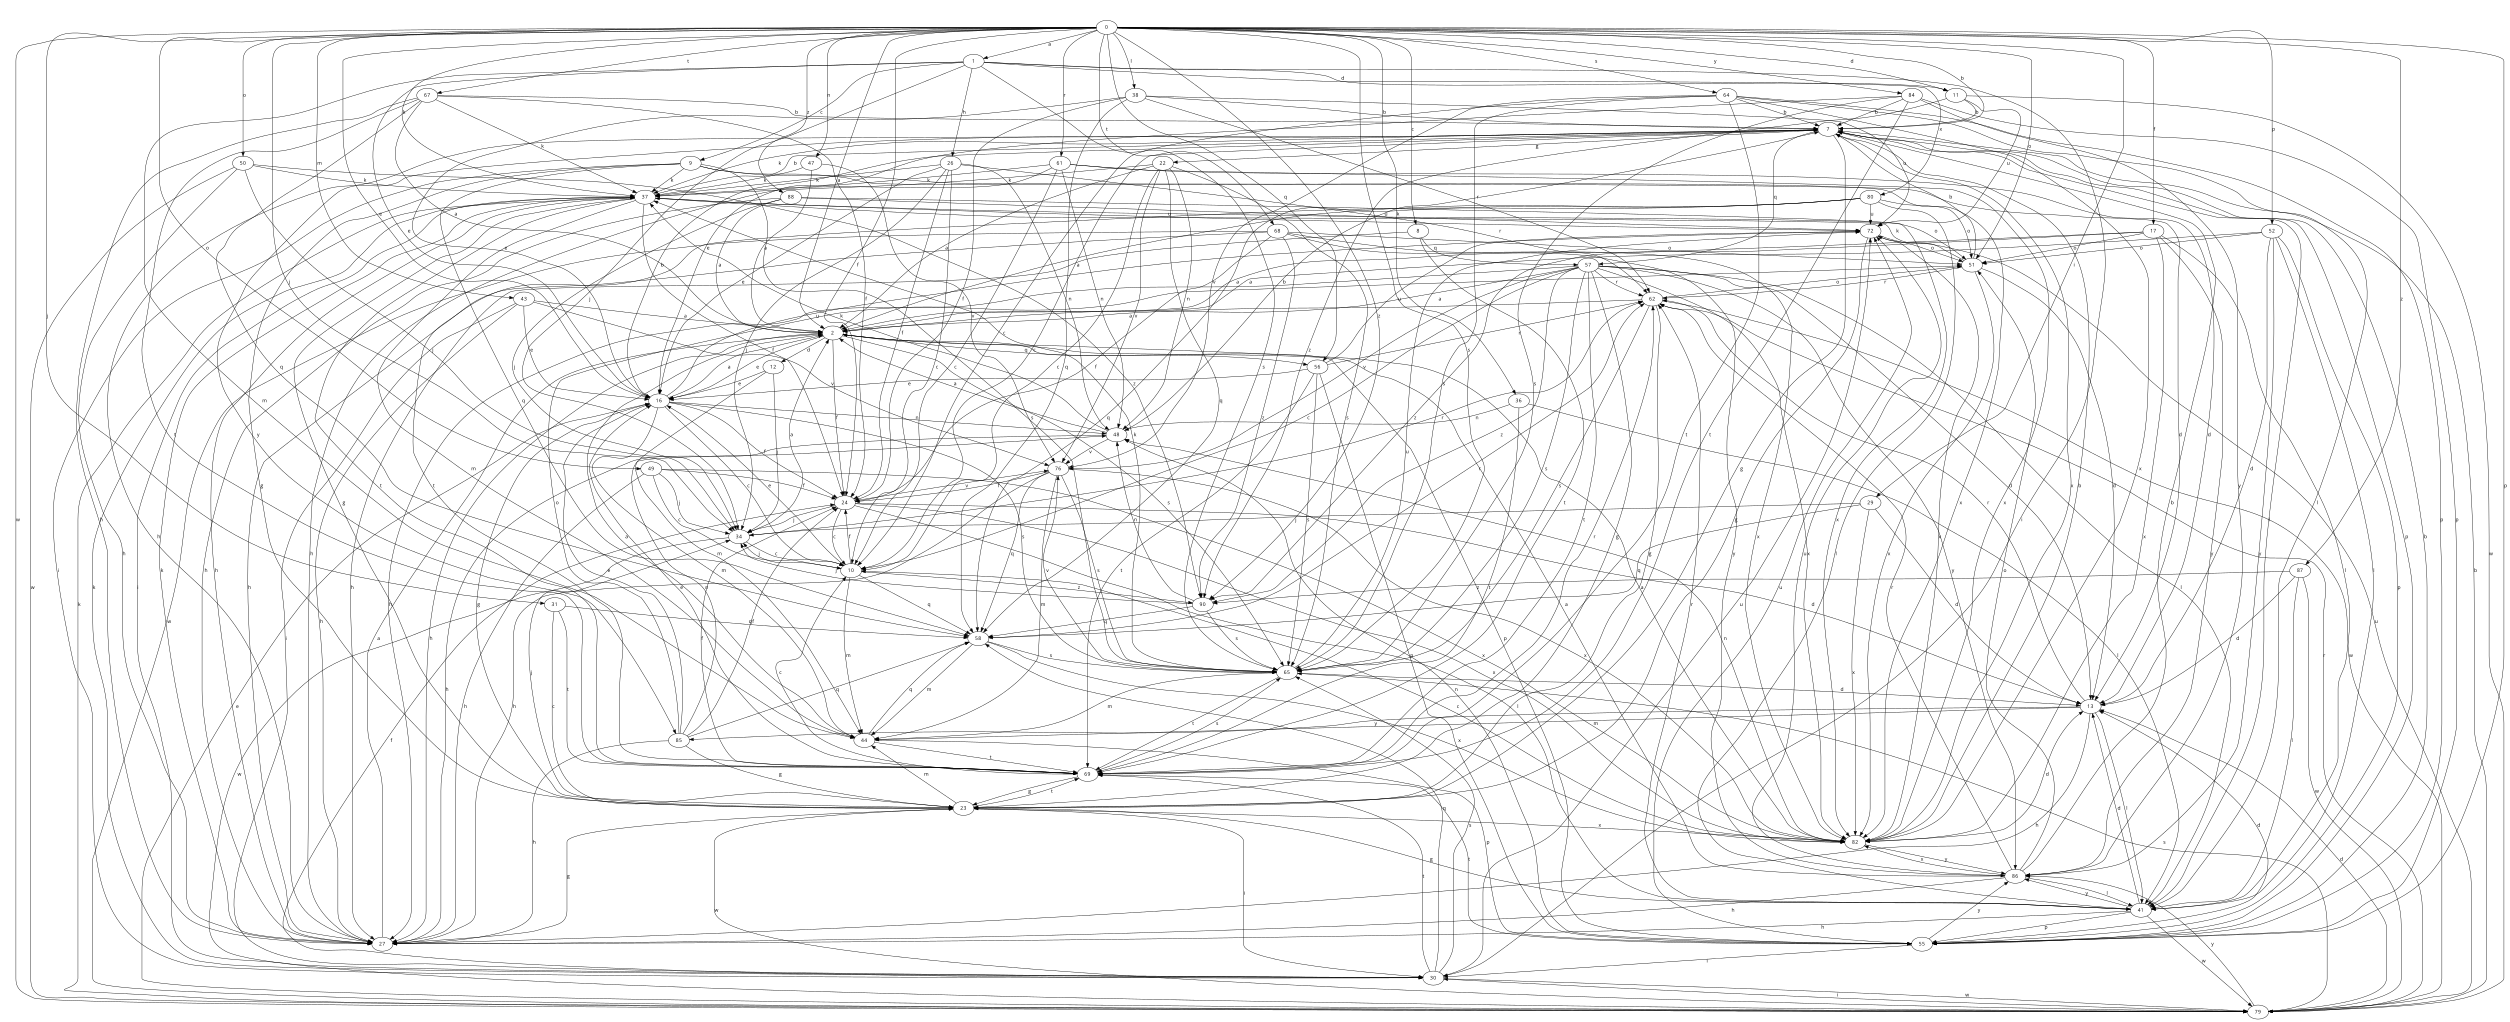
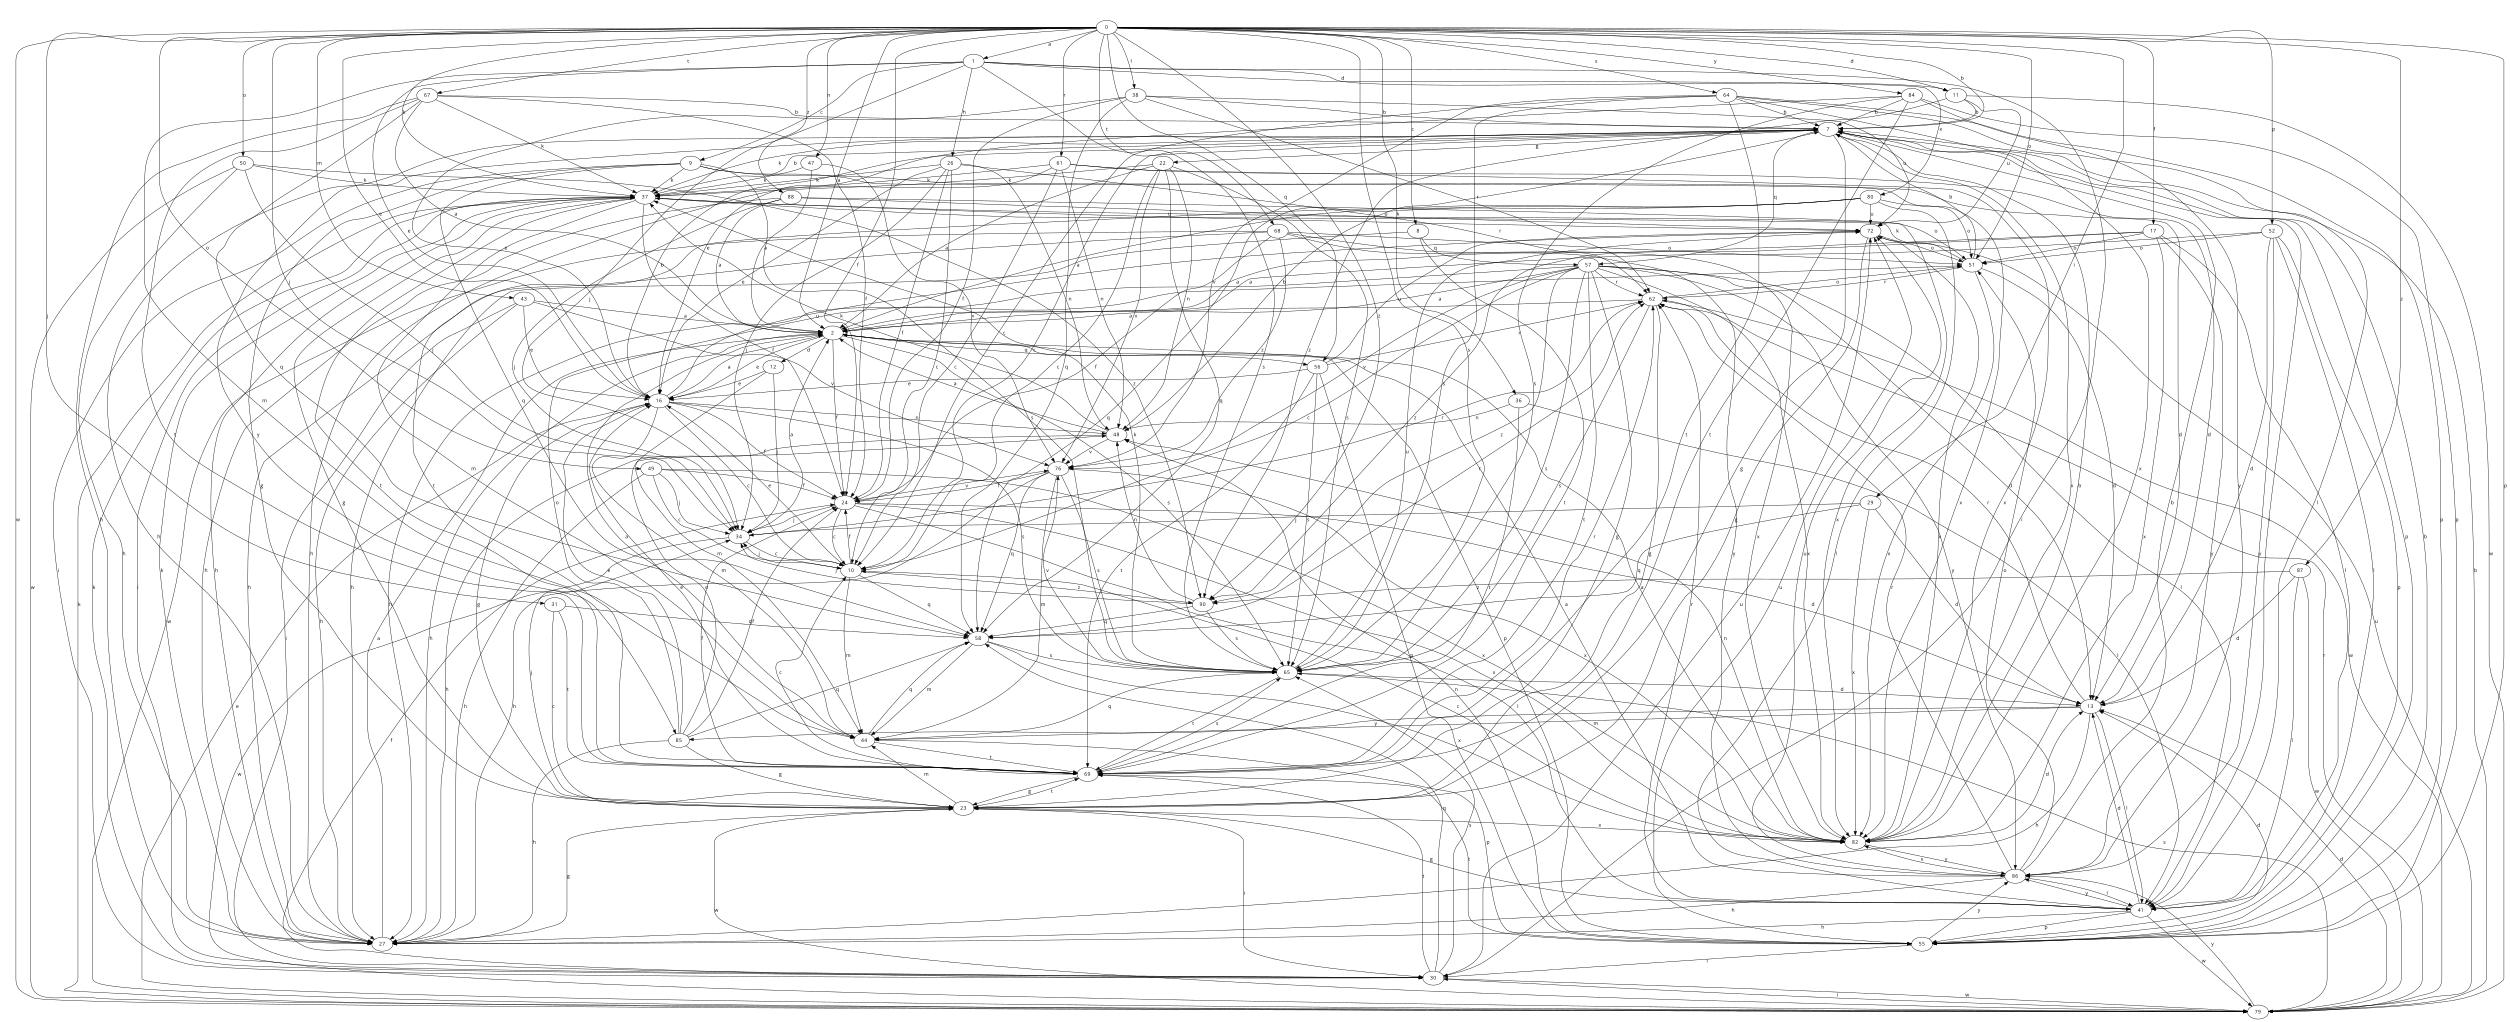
(1261, 420) -> (1221, 395)
(1110, 706) -> (1110, 706)
